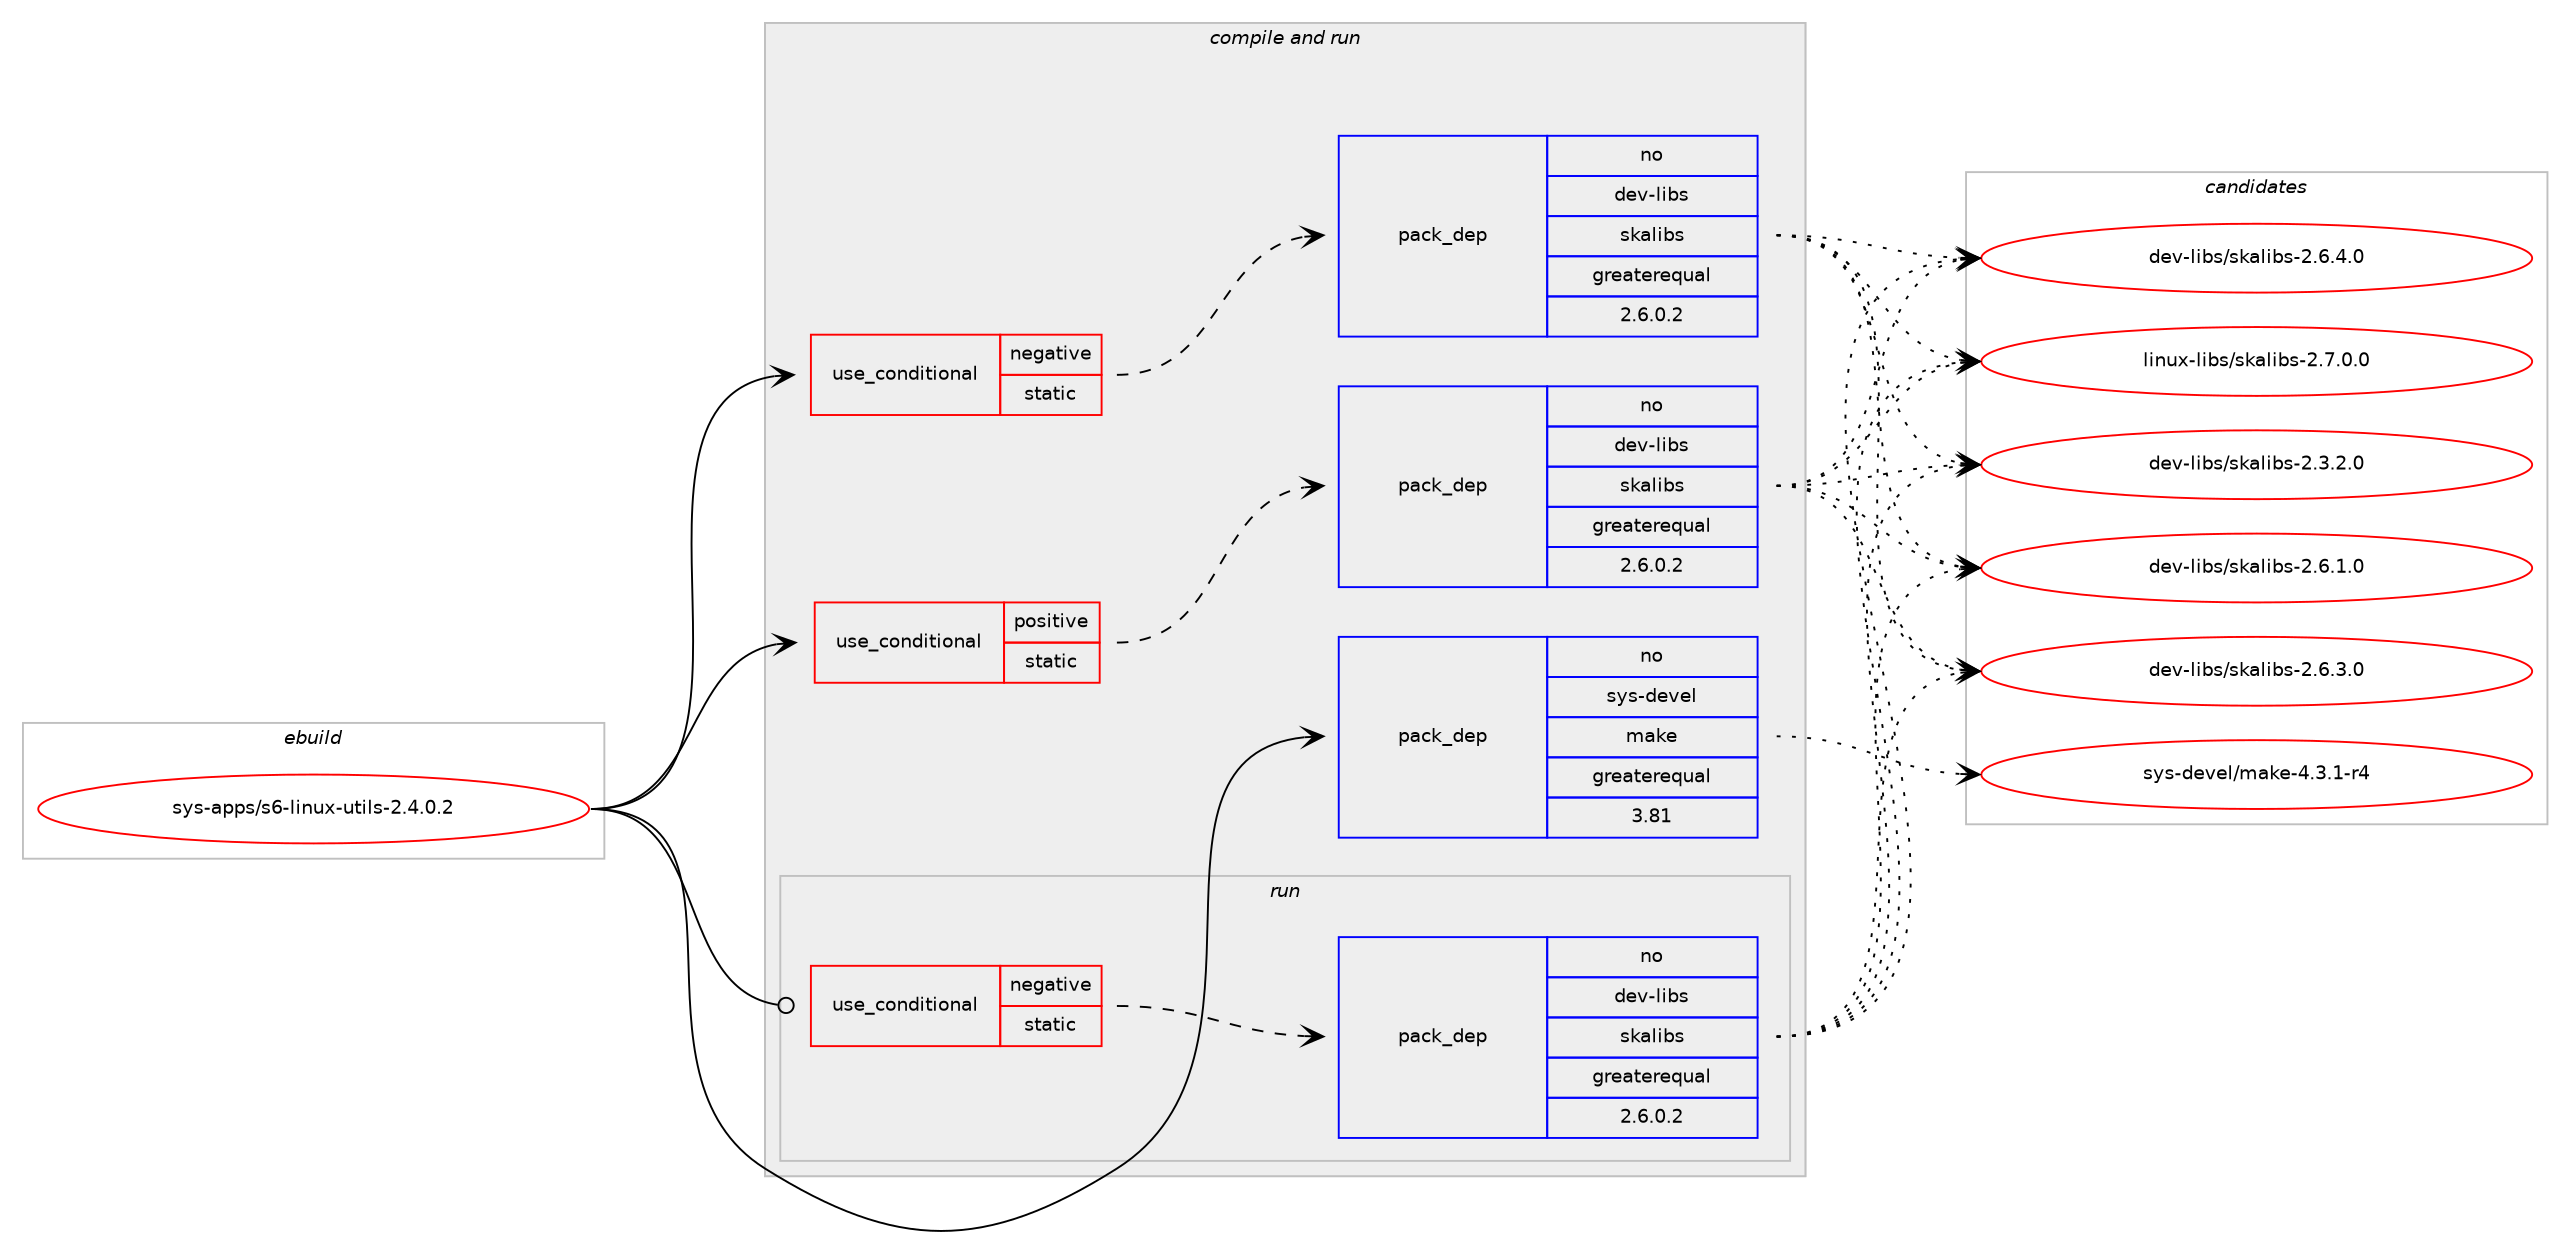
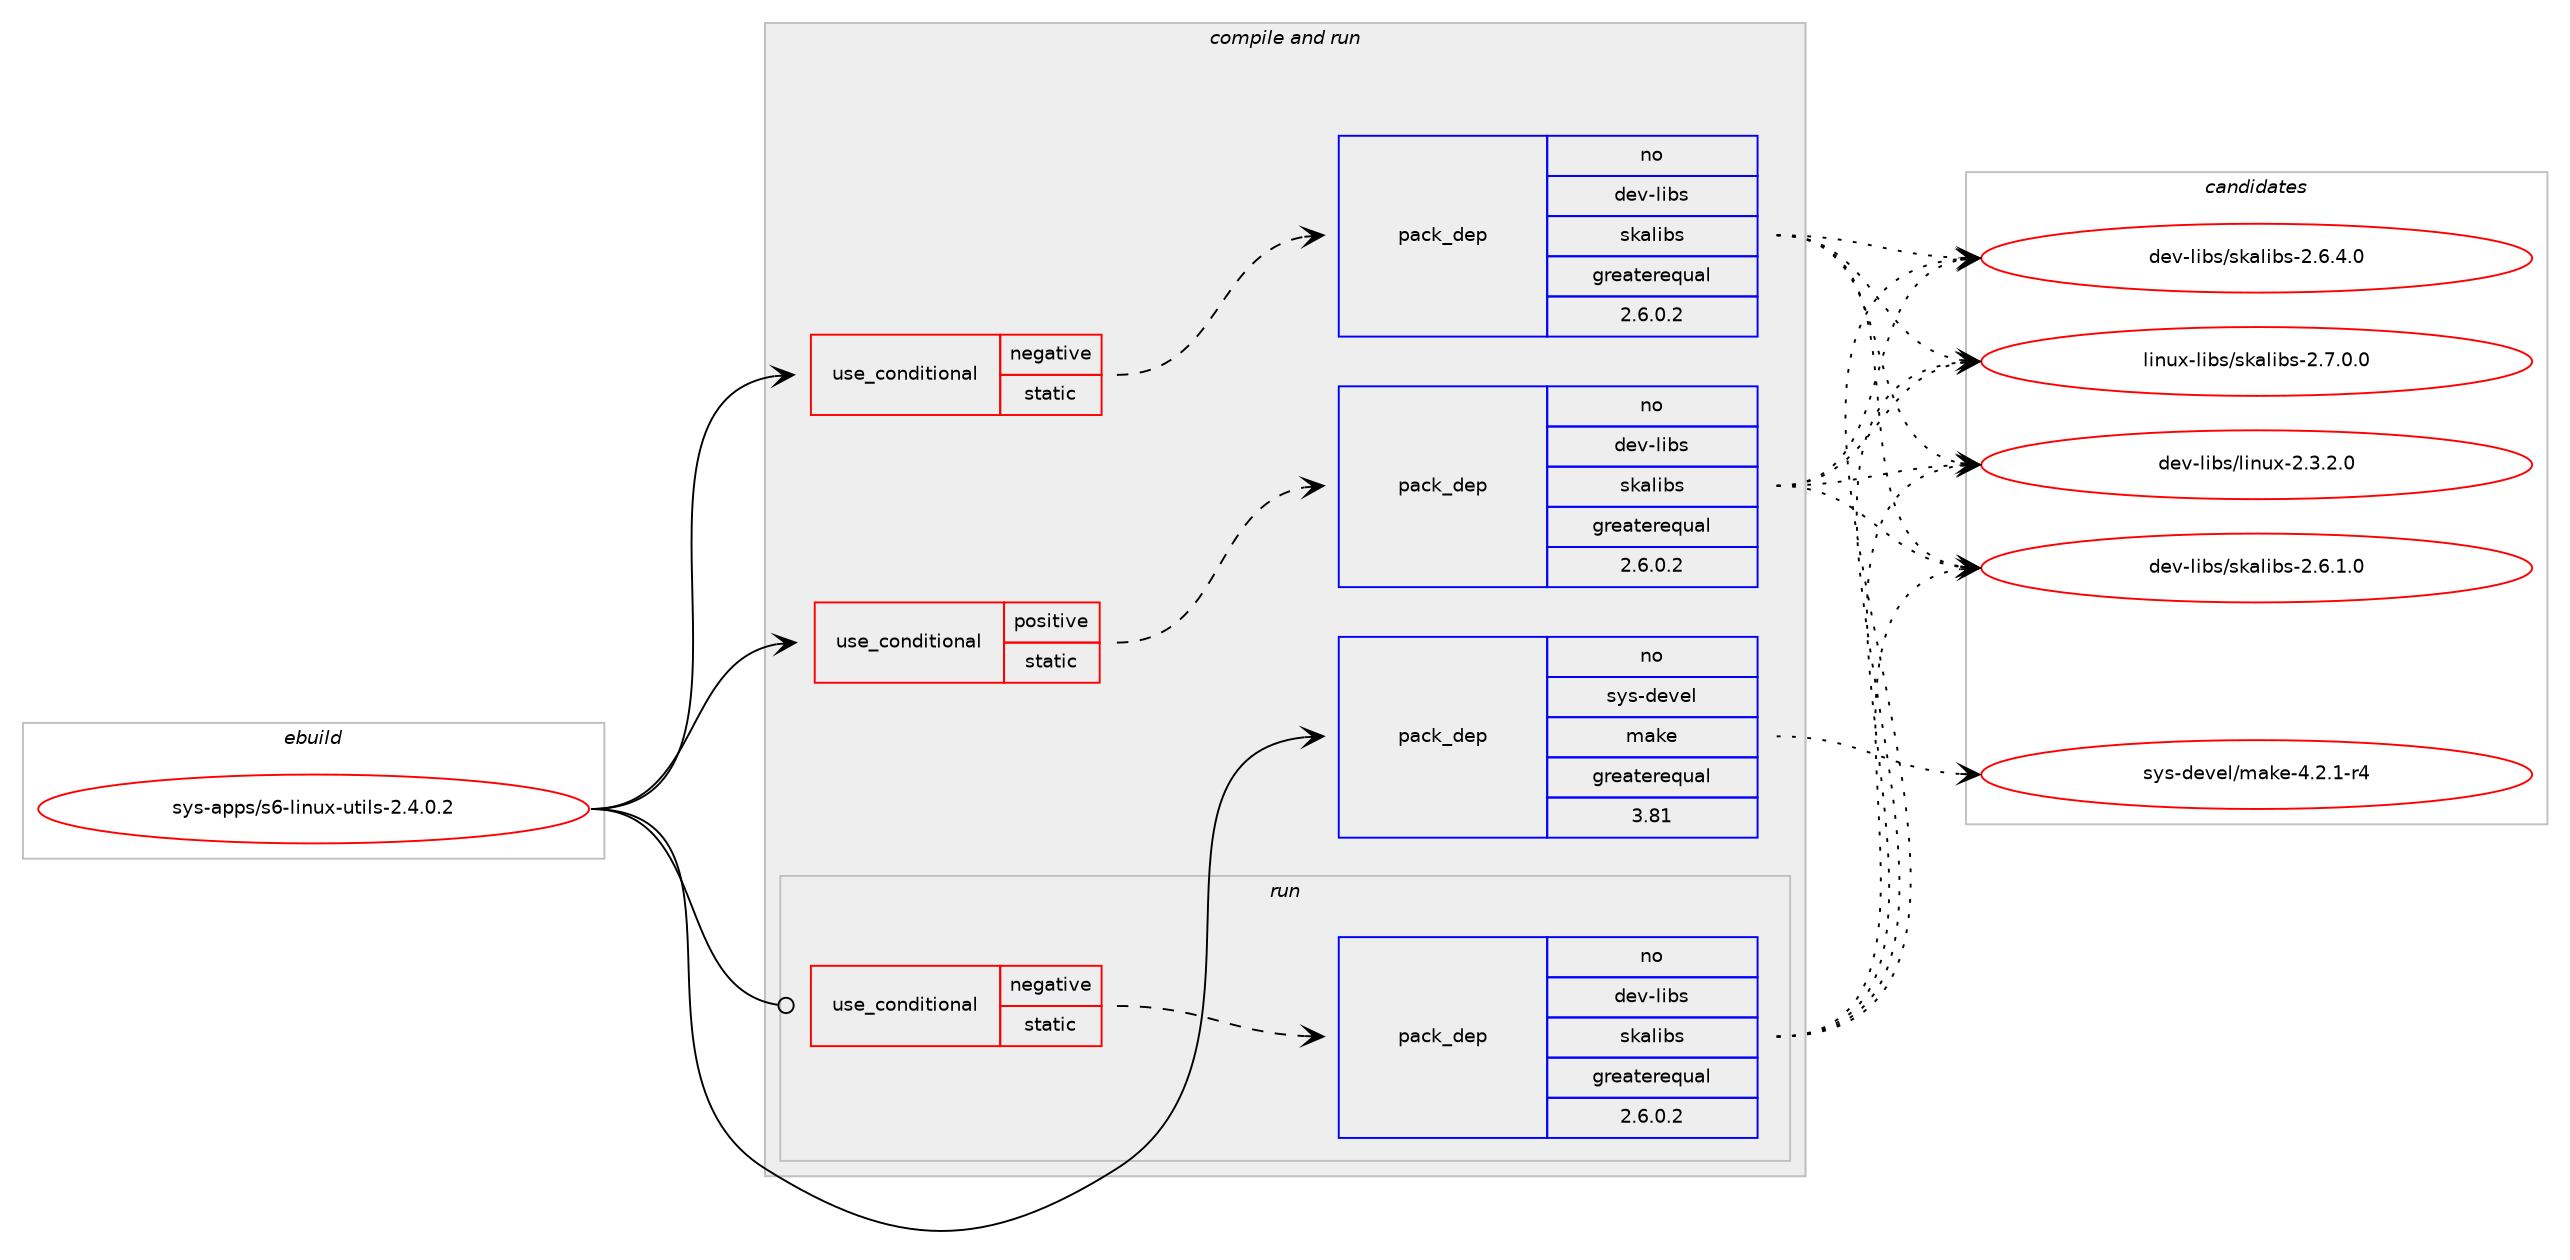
(2257, 465) -> (2257, 465)
(2257, 671) -> none
(2257, 775) -> (2257, 775)
